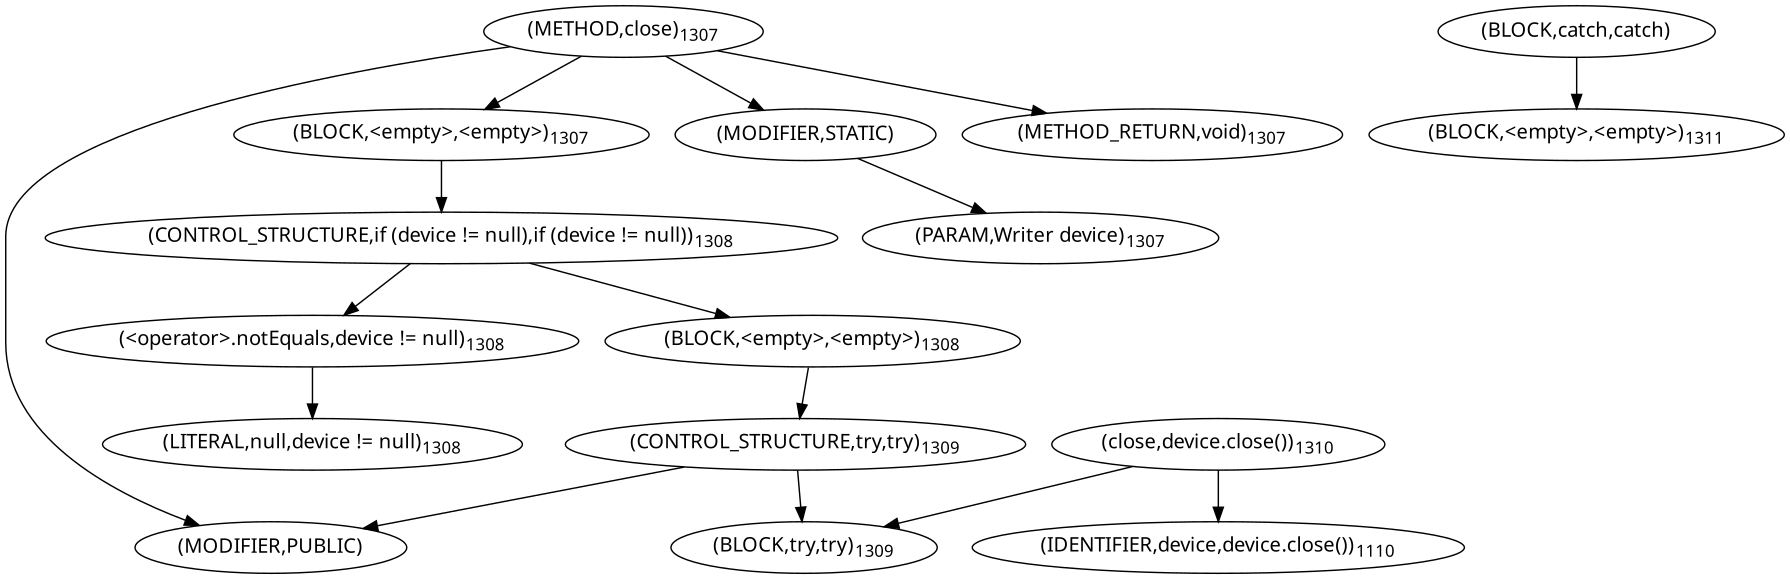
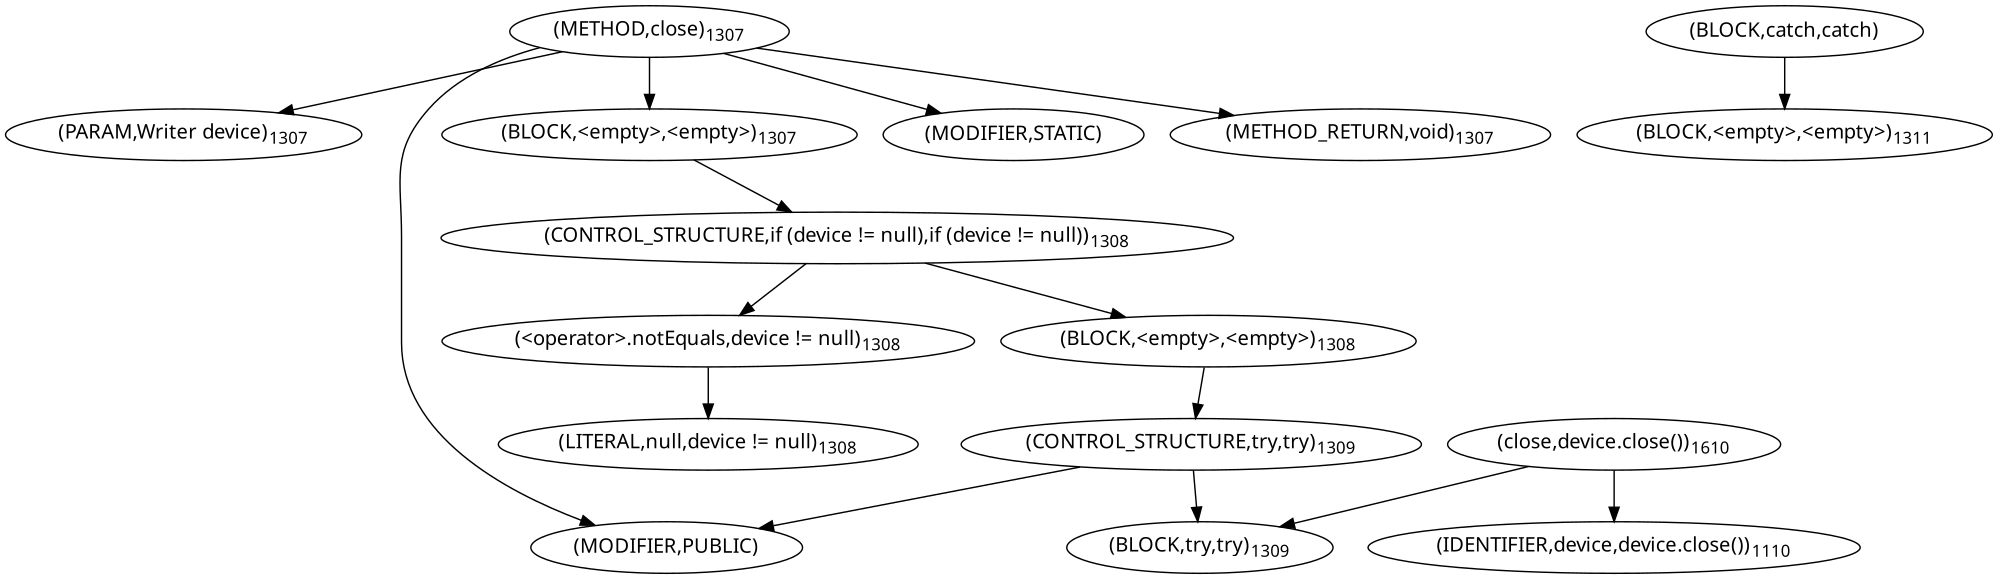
(915, 183) -> (428, 81)
(1315, 442) -> (1711, 442)
